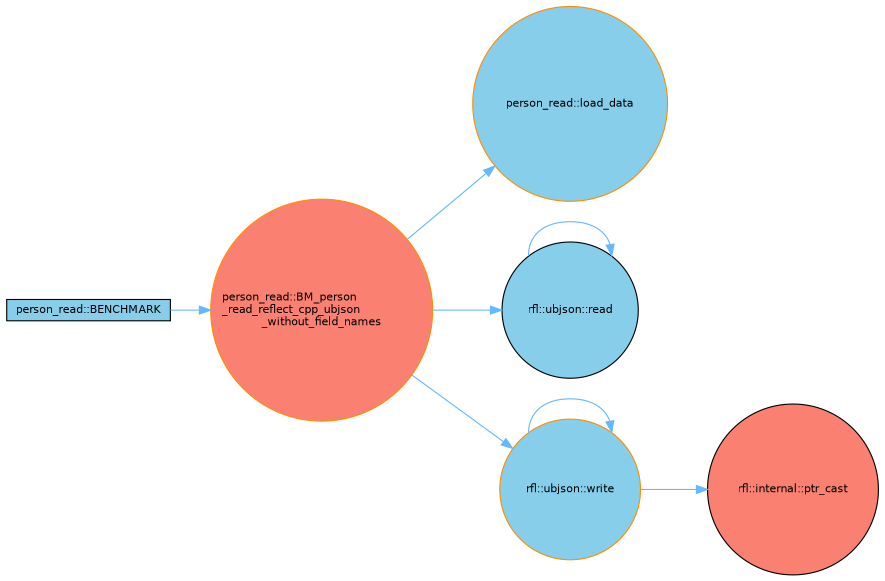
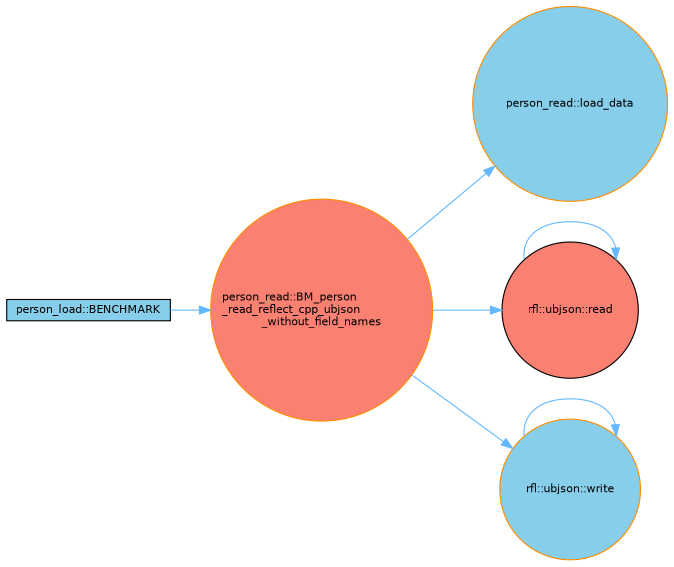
(89, 310) -> (89, 310)
(570, 310) -> (570, 310)
(793, 489) -> none
